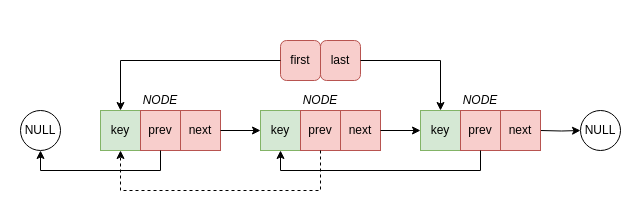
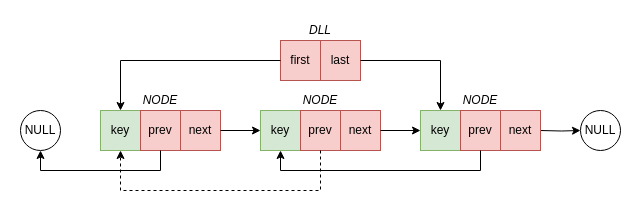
none -> (321, 31)
(301, 61) -> (301, 61)
(341, 61) -> (341, 61)
